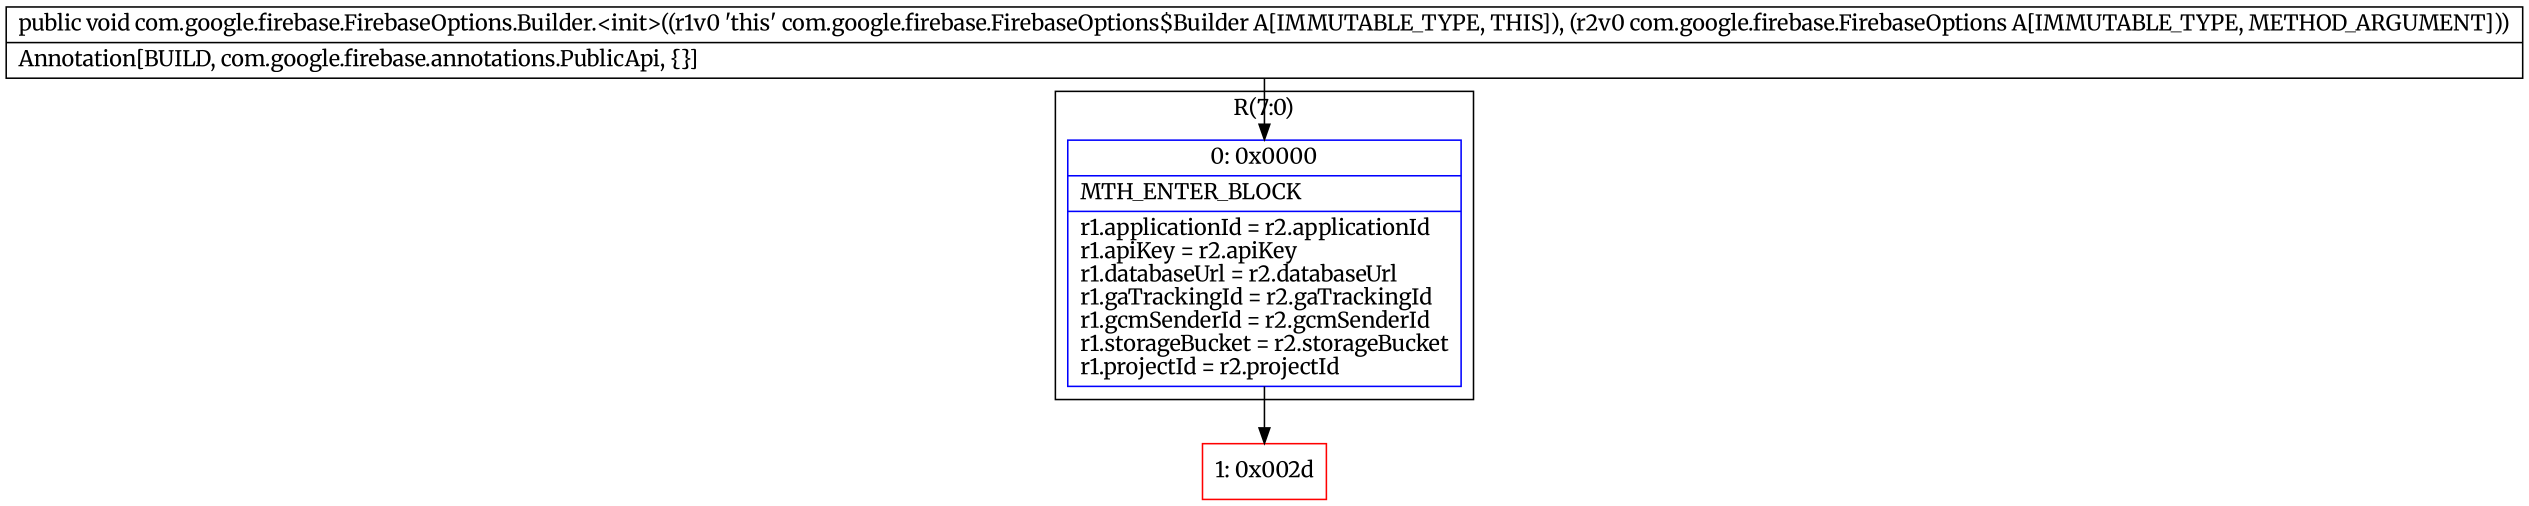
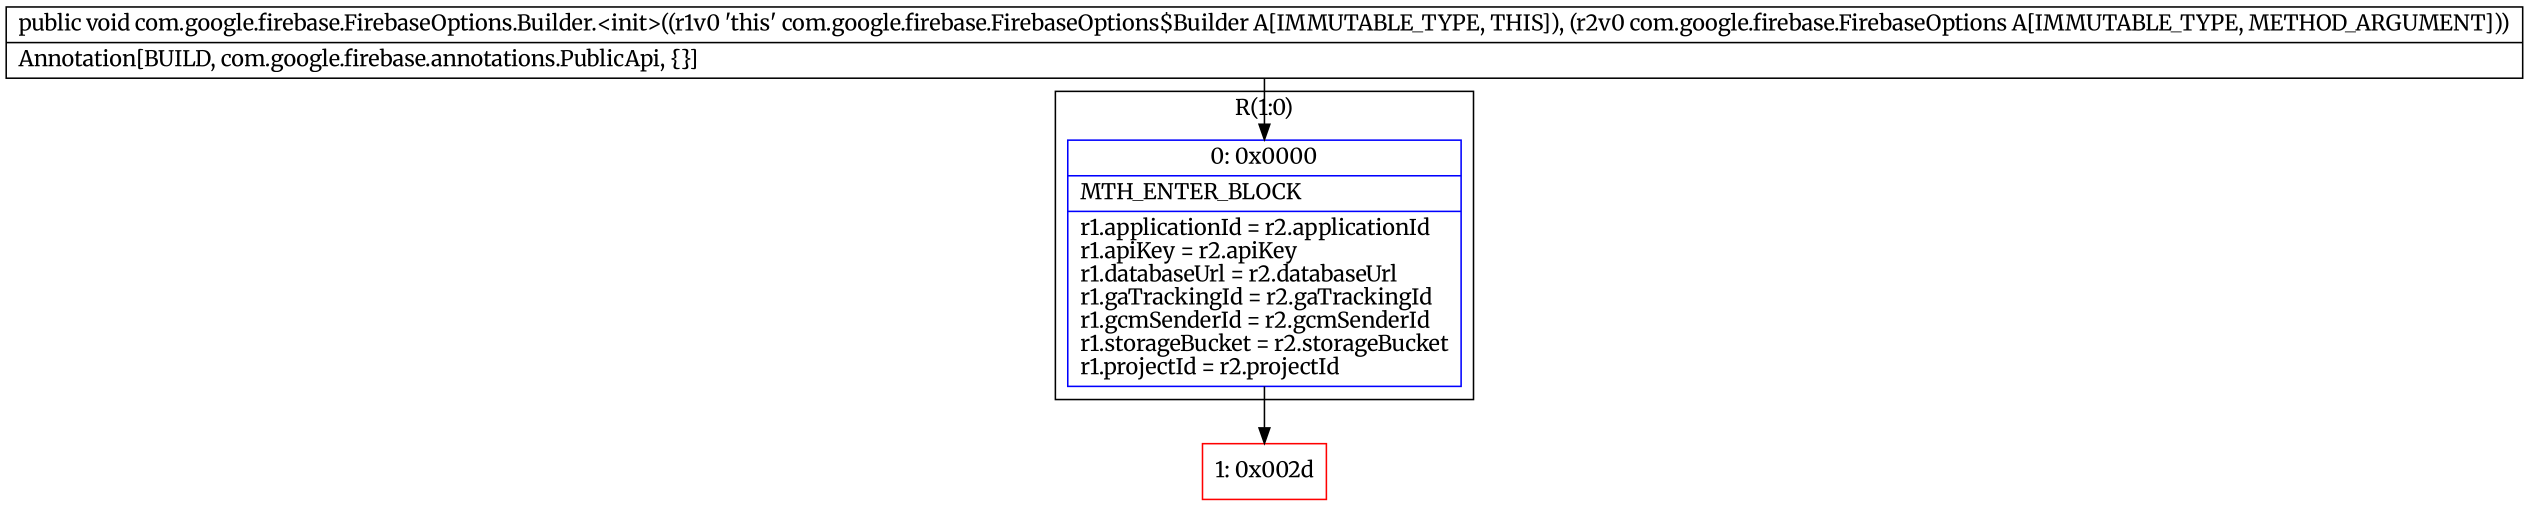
(1264, 109) -> (1264, 109)
